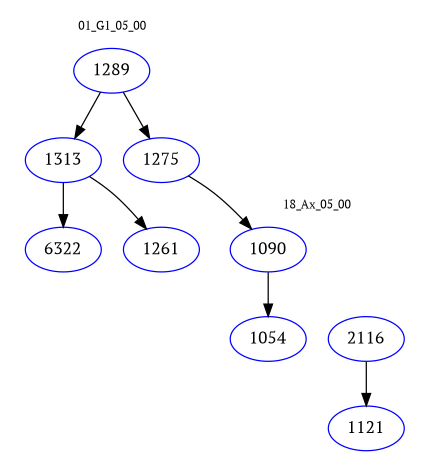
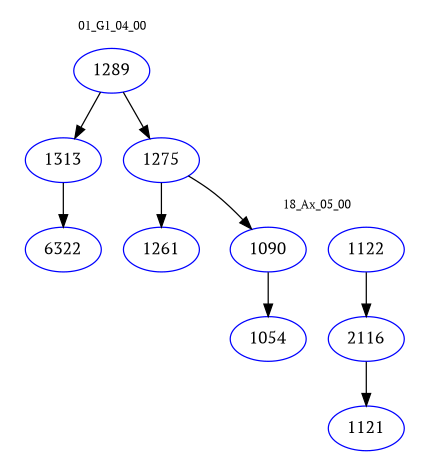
(112, 27) -> (112, 27)
(116, 196) -> (161, 199)
none -> (366, 250)
